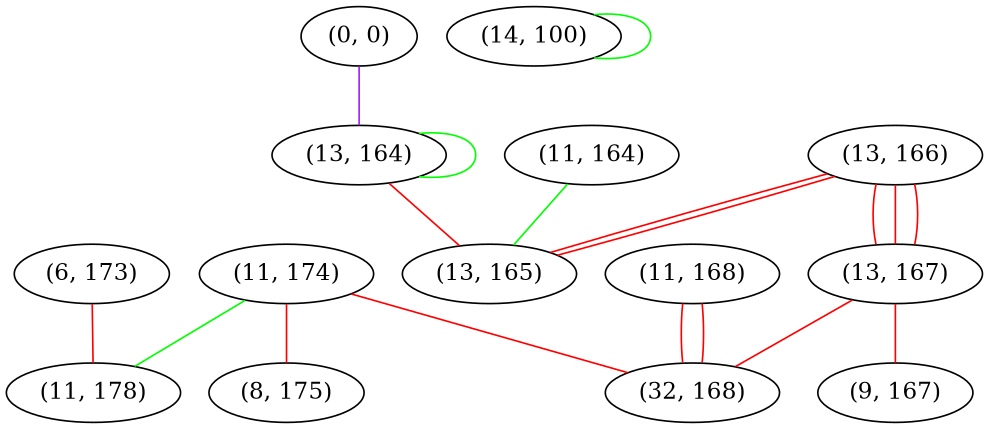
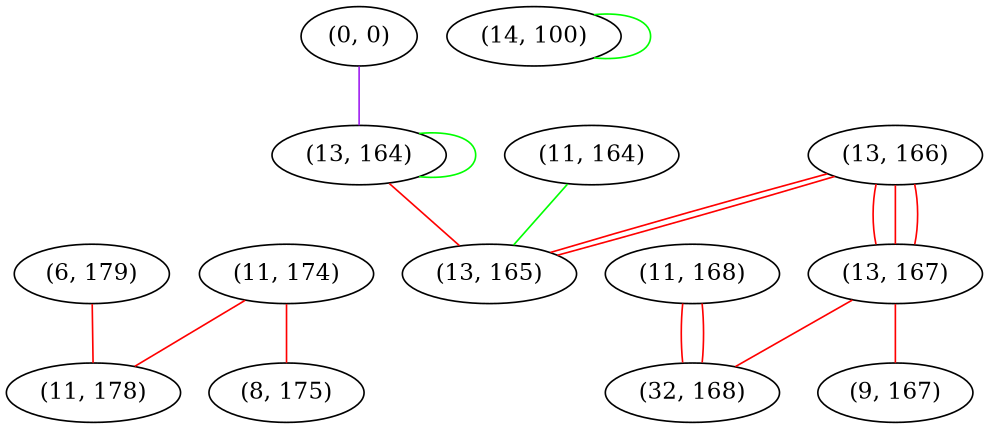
(92, 274) -> (92, 274)
(190, 333) -> (190, 333)
(490, 333) -> none
